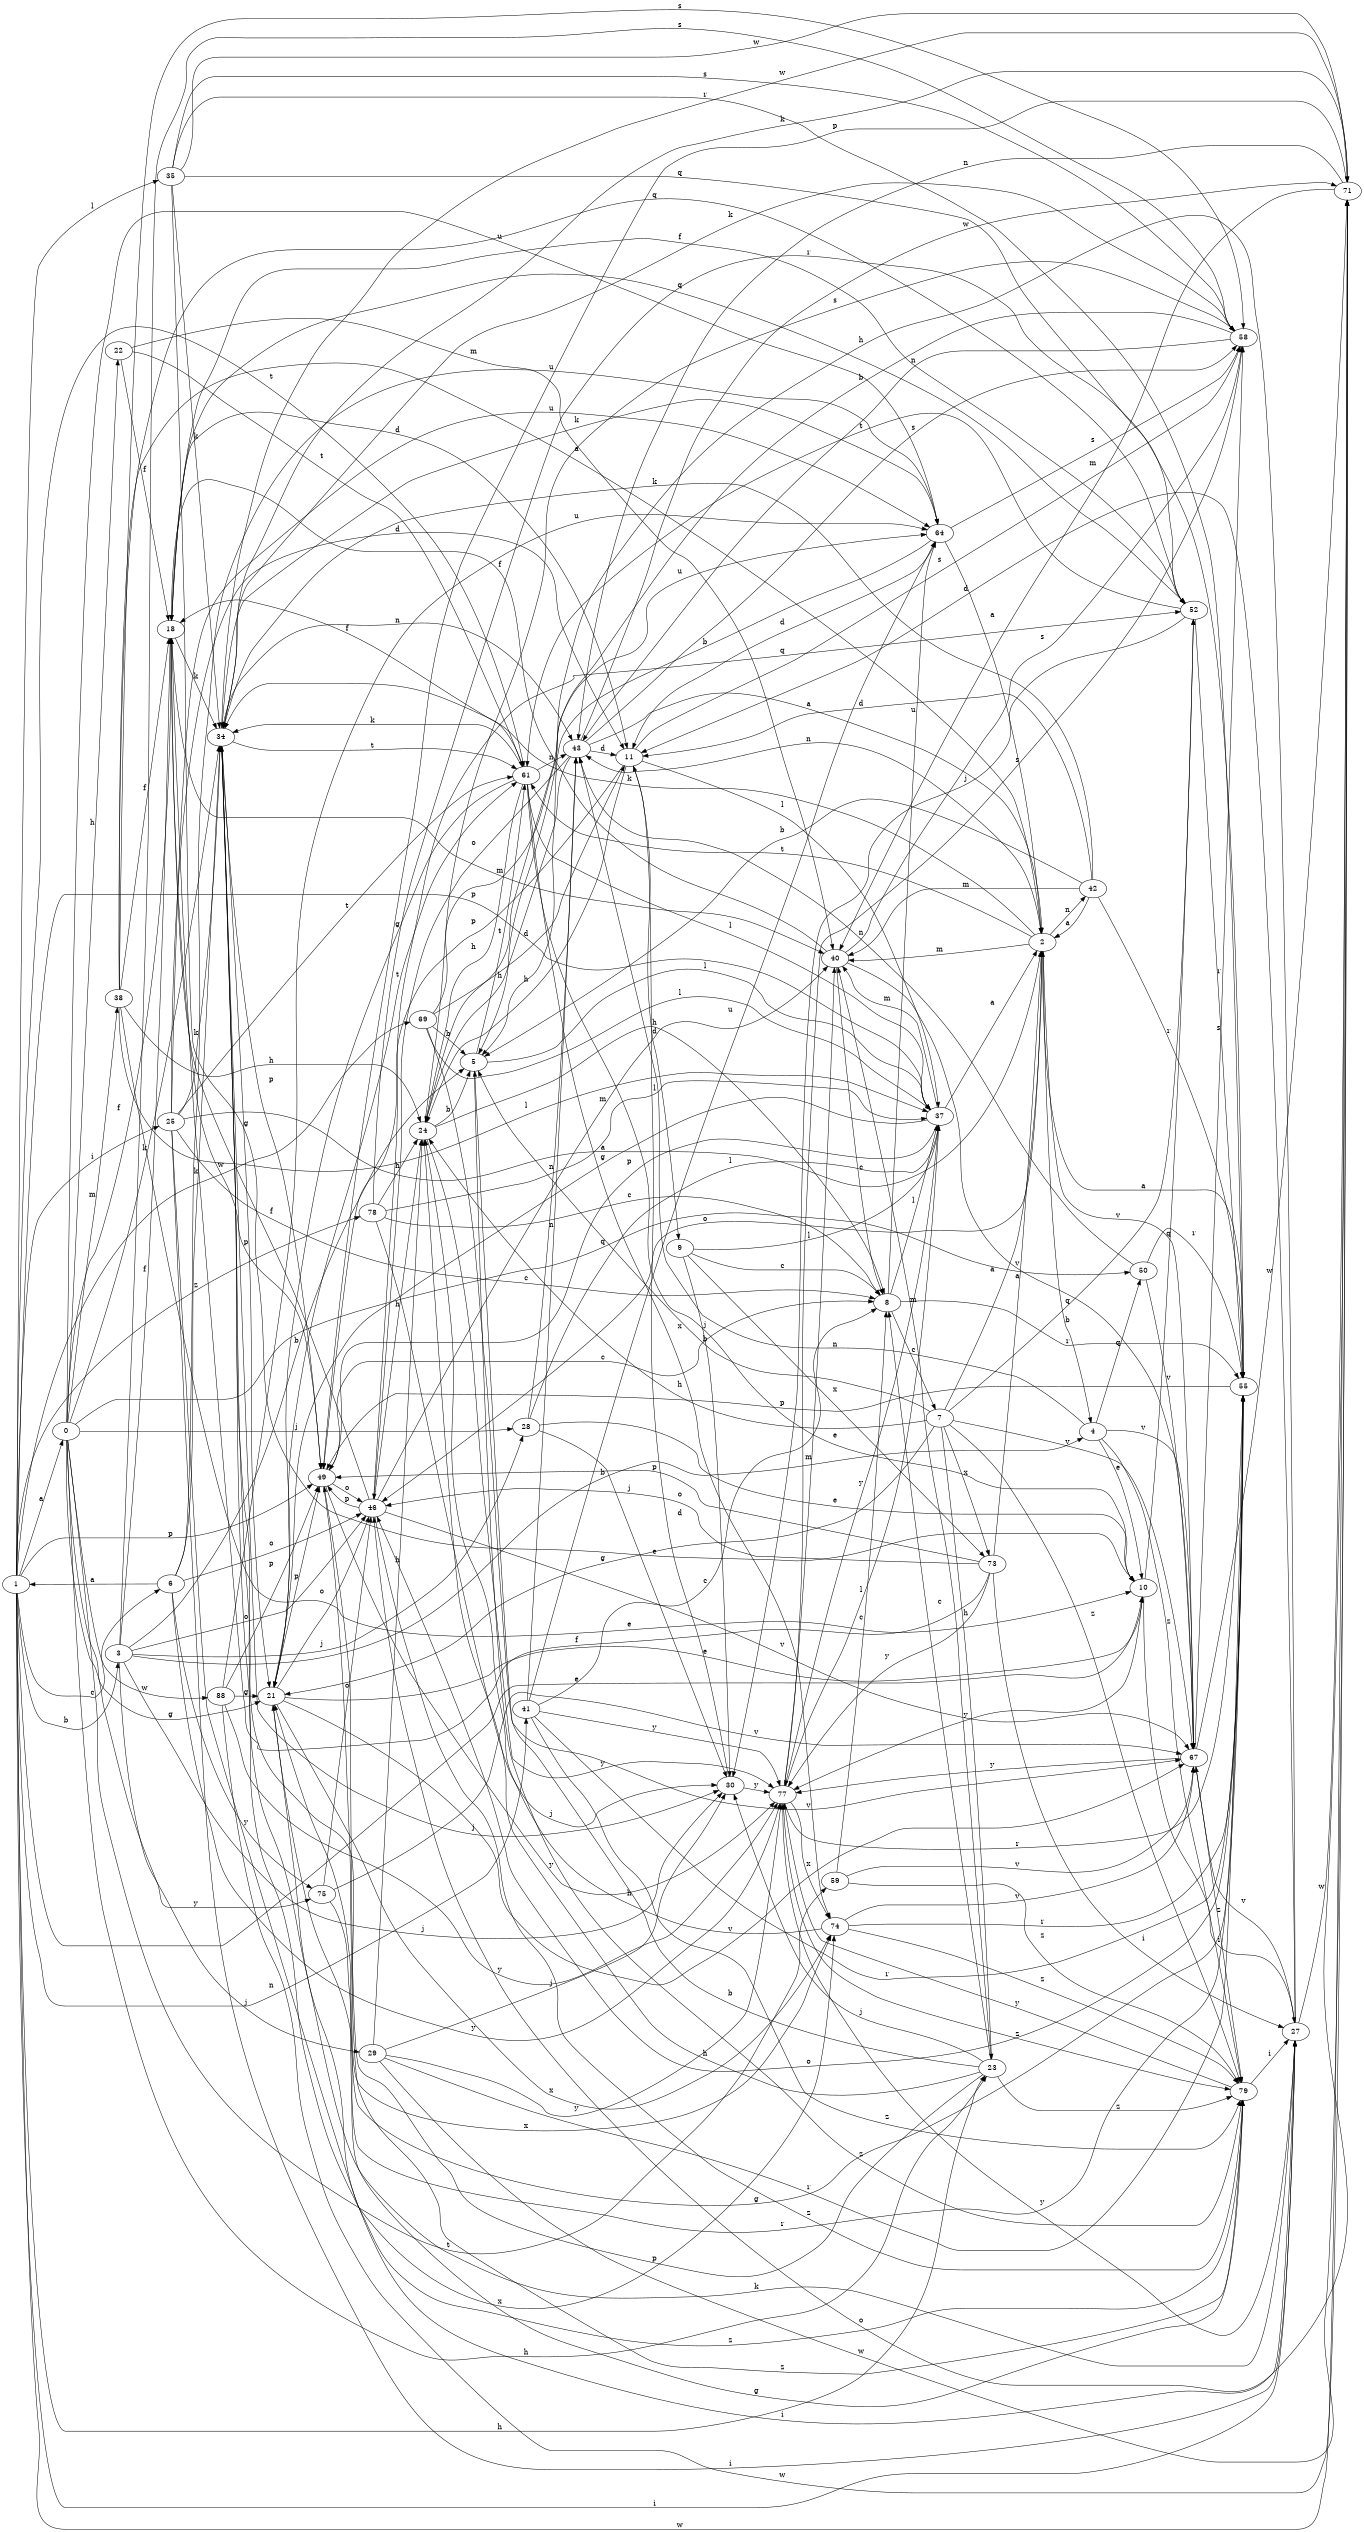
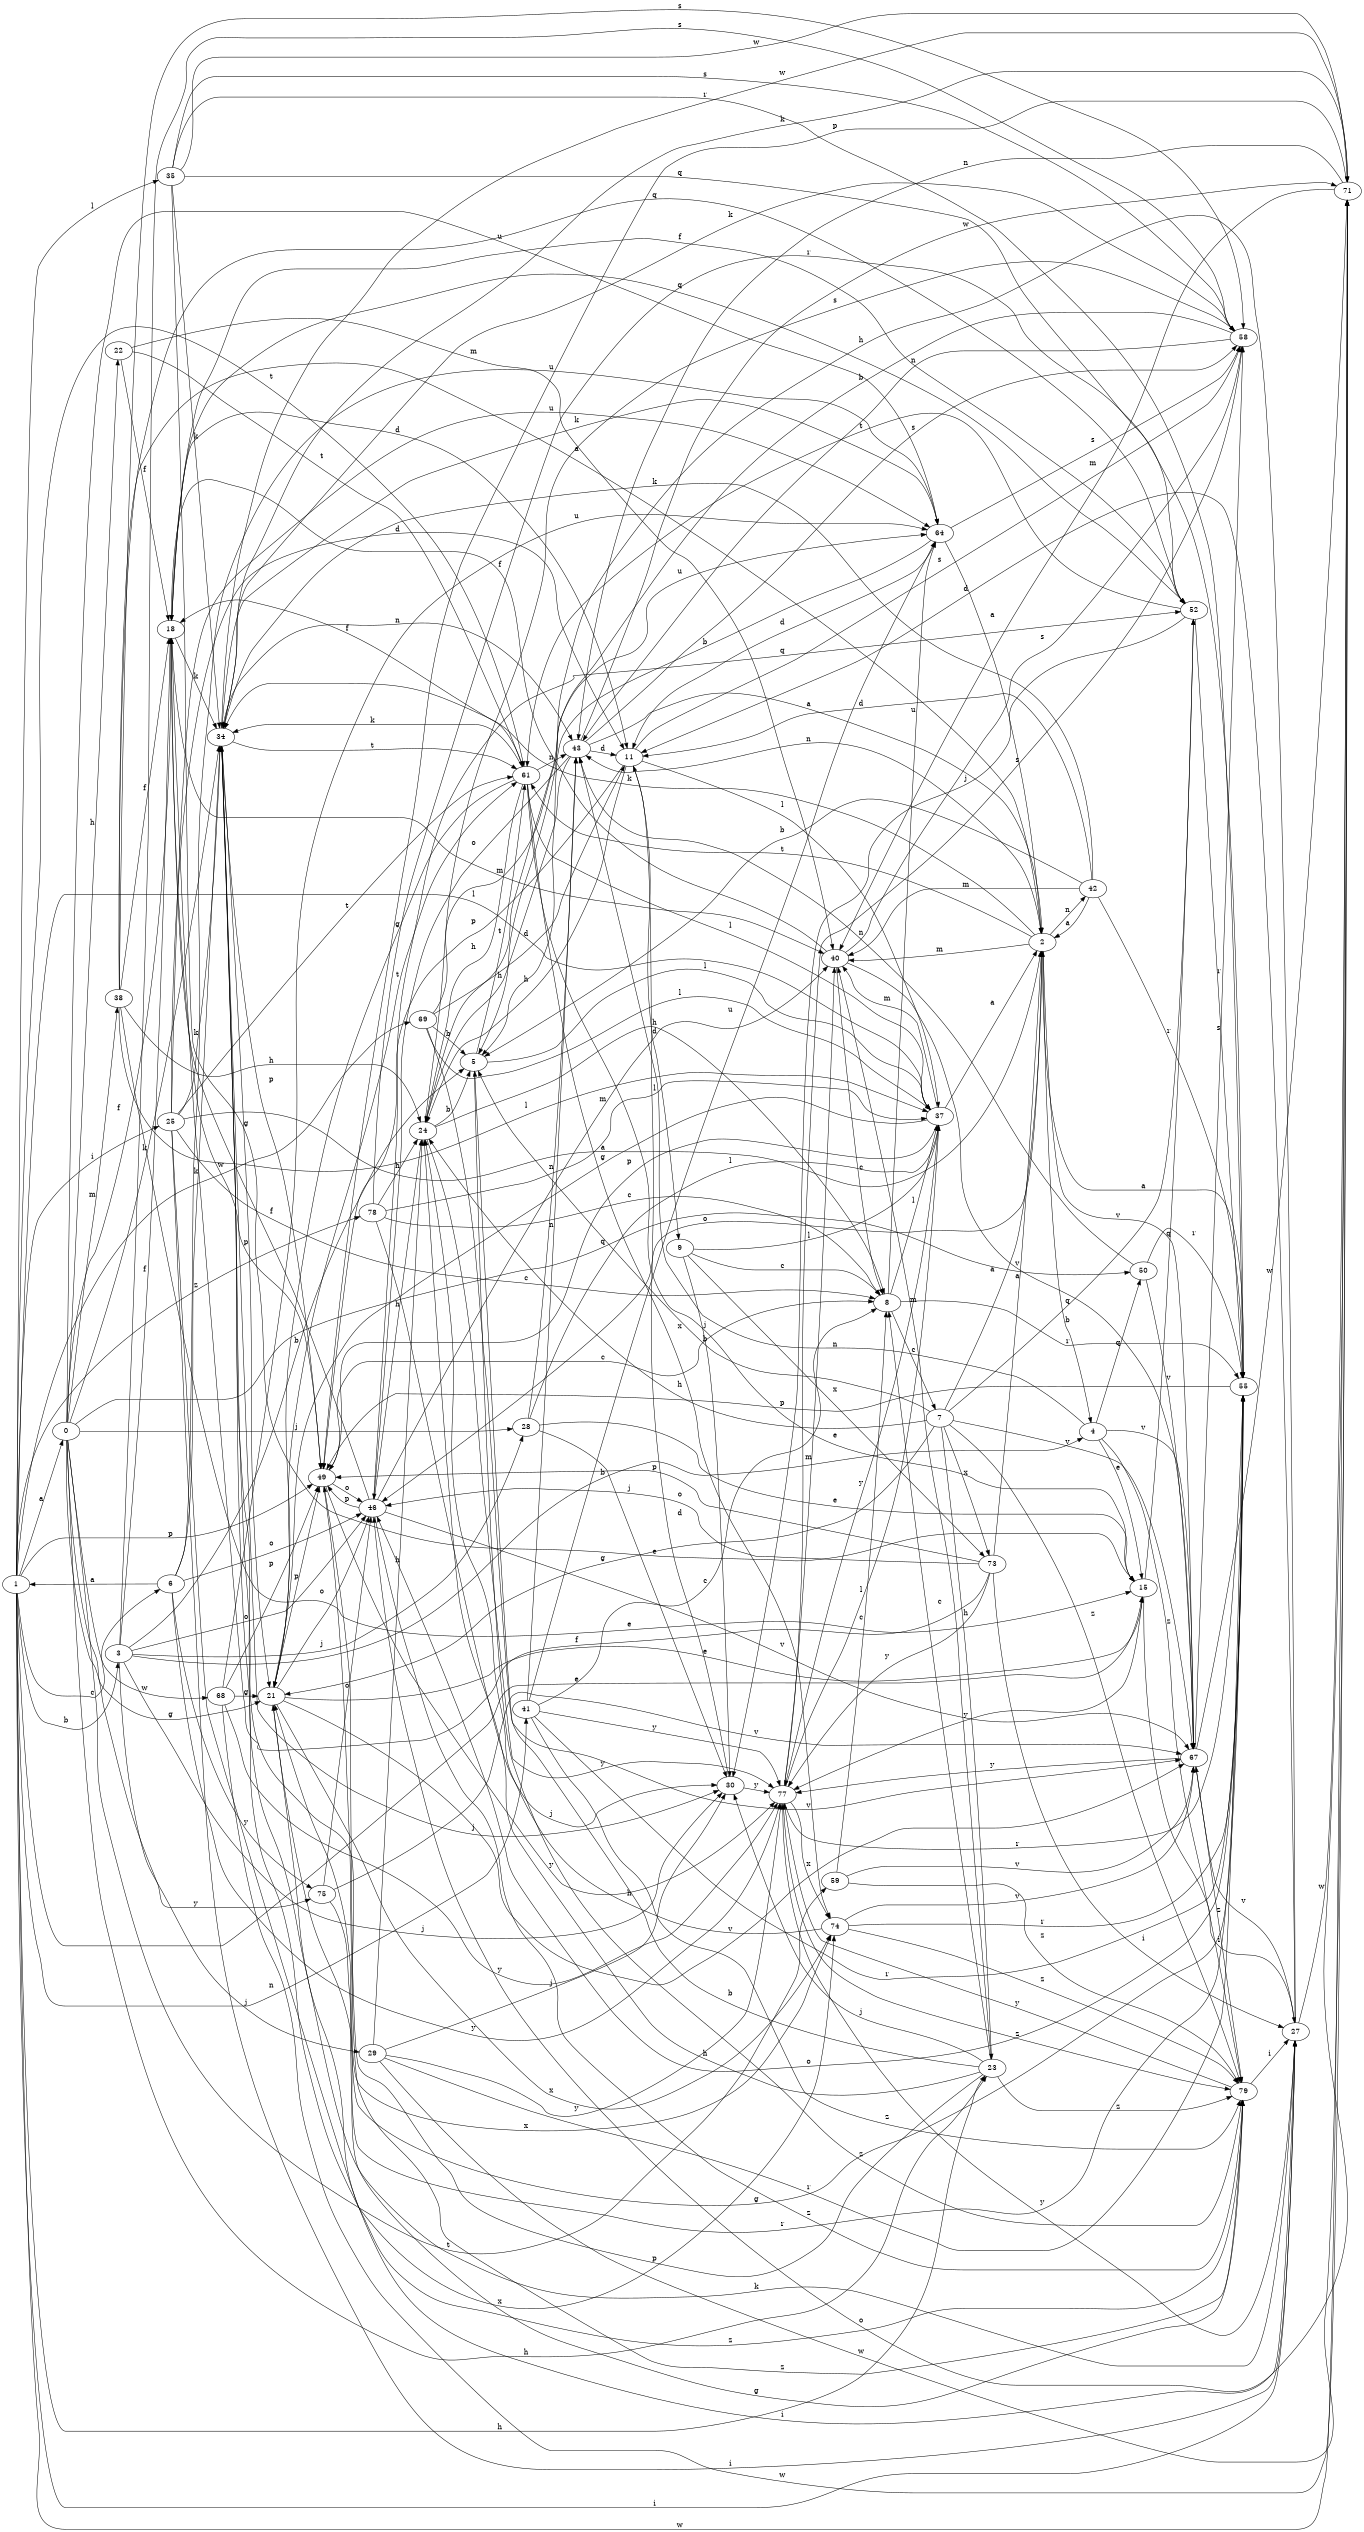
(474, 895) -> (474, 895)
(1144, 1588) -> (1144, 1588)
(221, 1696) -> (221, 1696)
